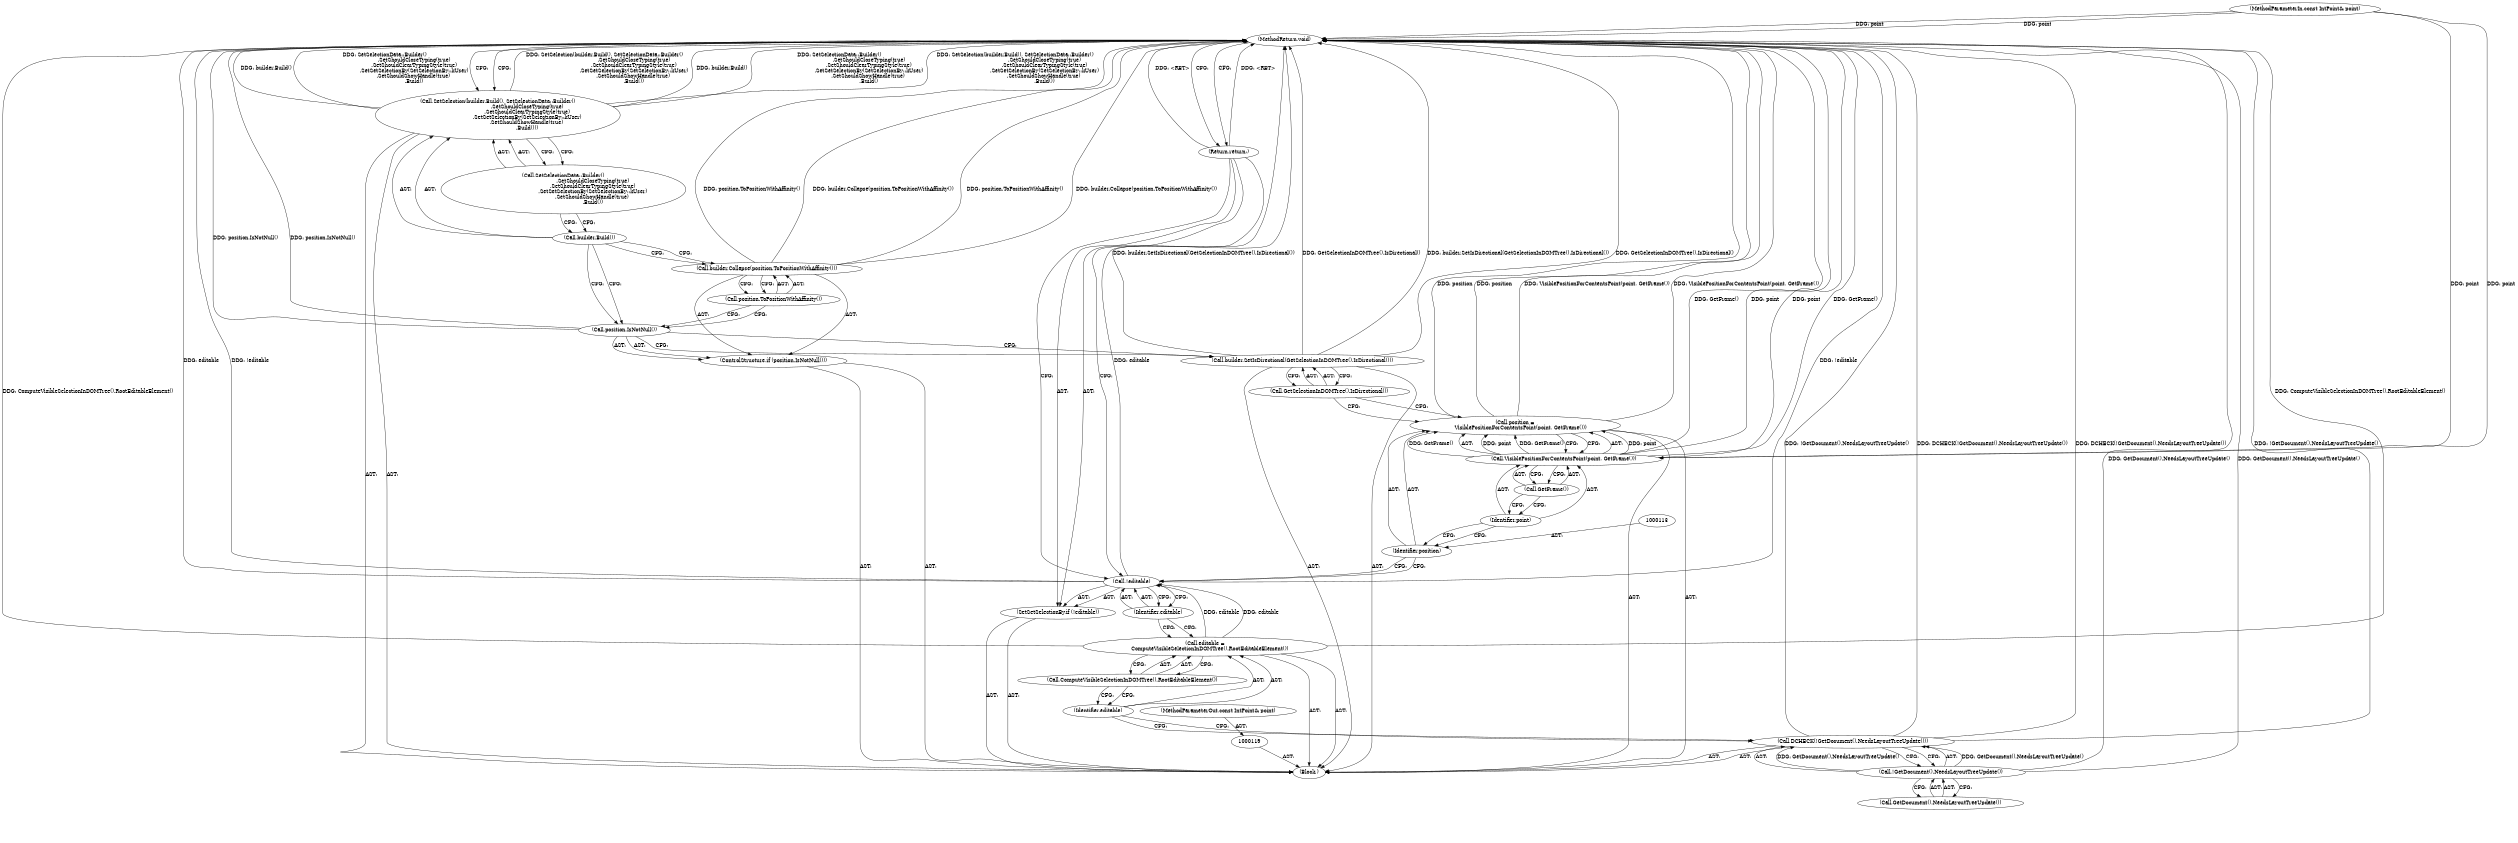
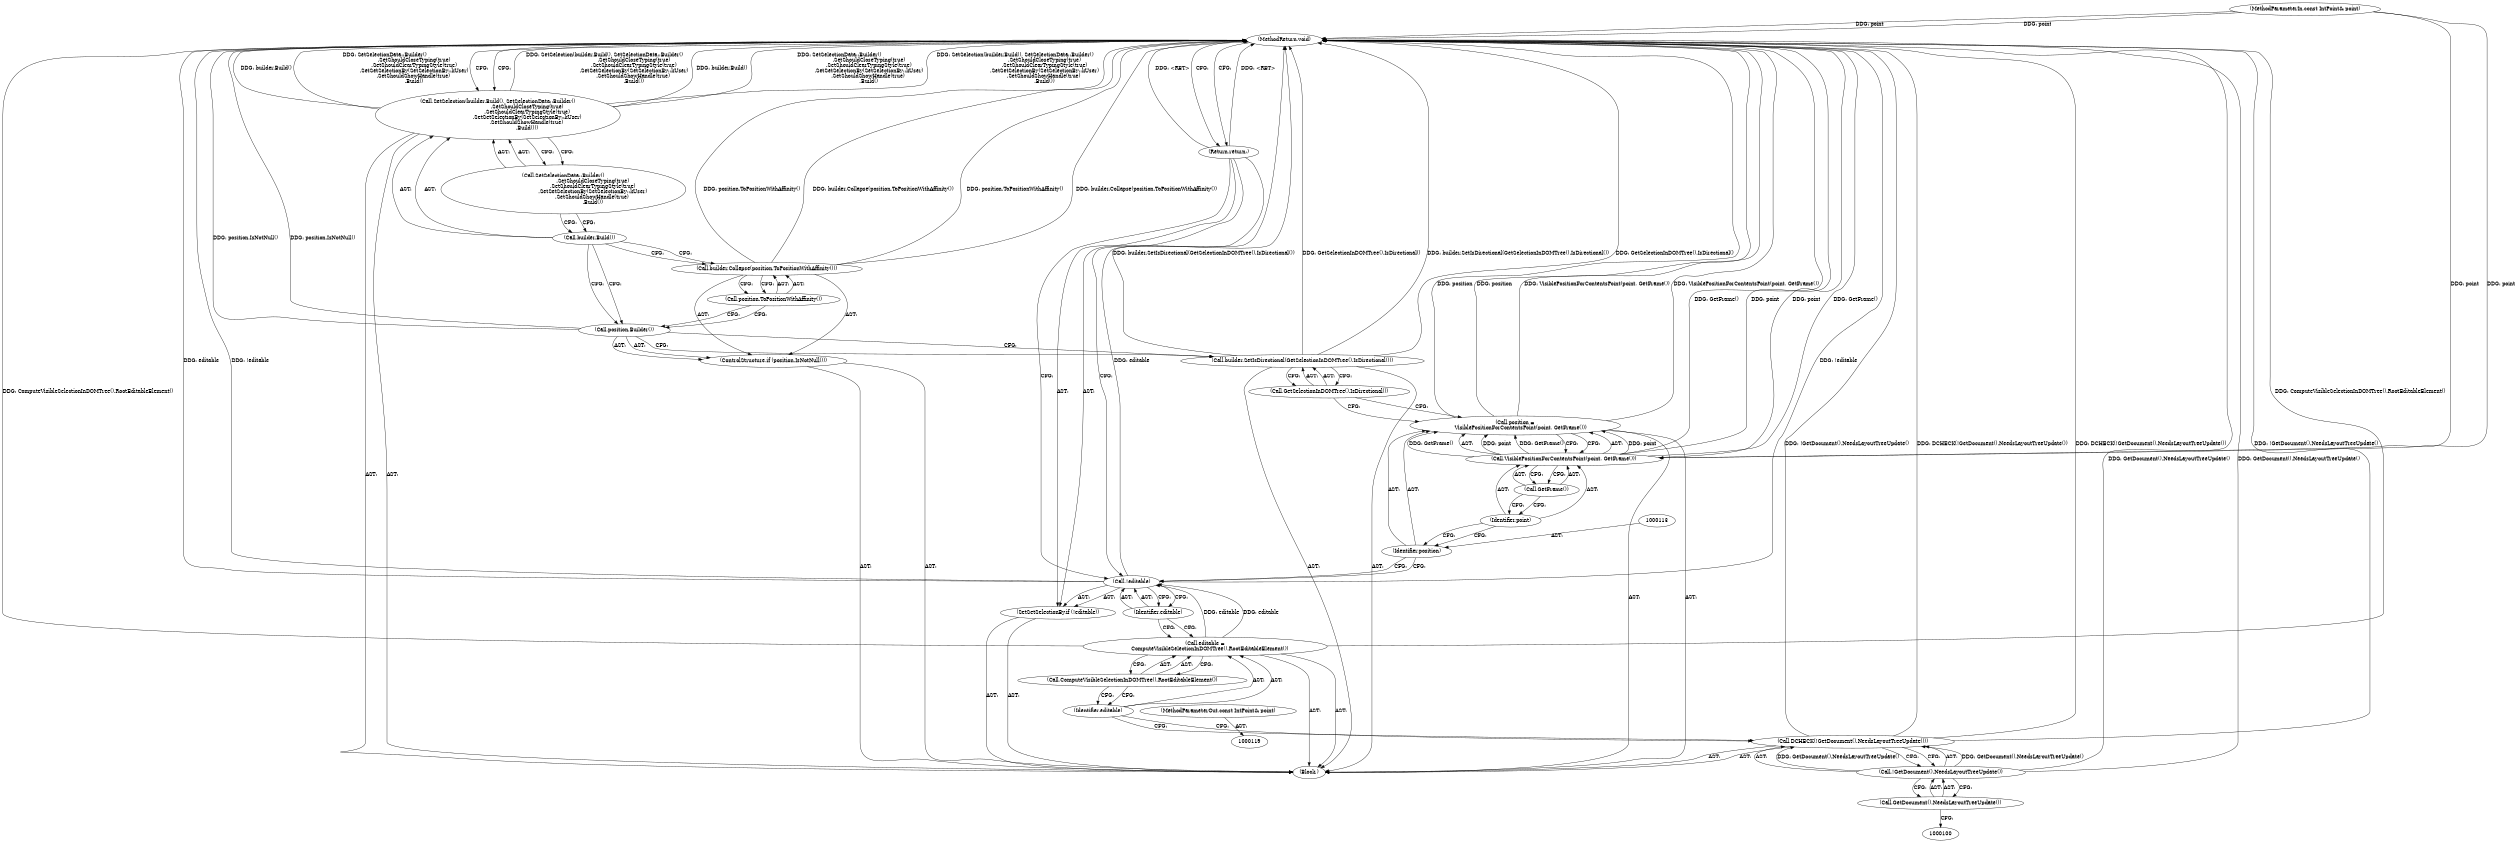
(624, 330) -> (624, 330)
(1278, 756) -> none
none -> (1941, 834)
